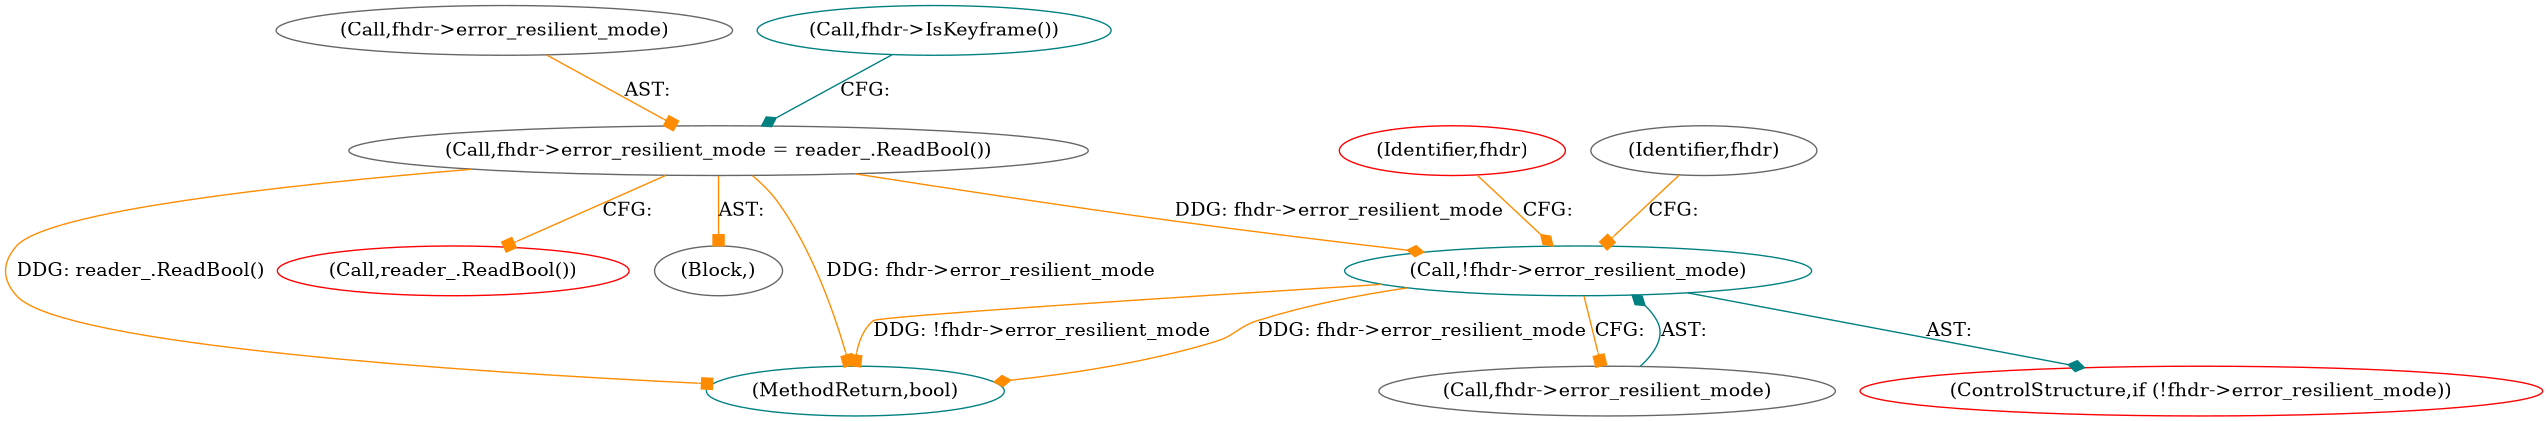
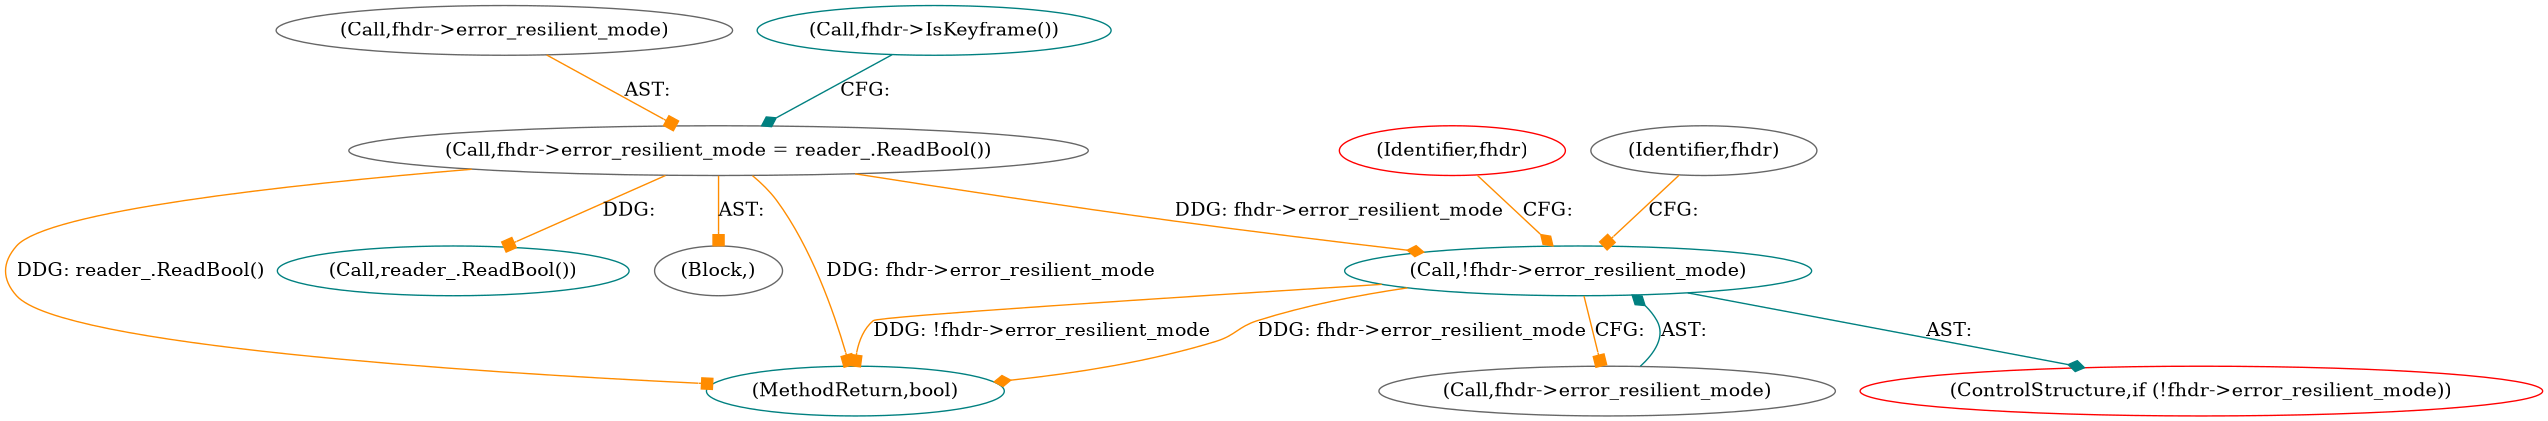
(631, 211) -> (632, 211)
(453, 271) -> (453, 271)
